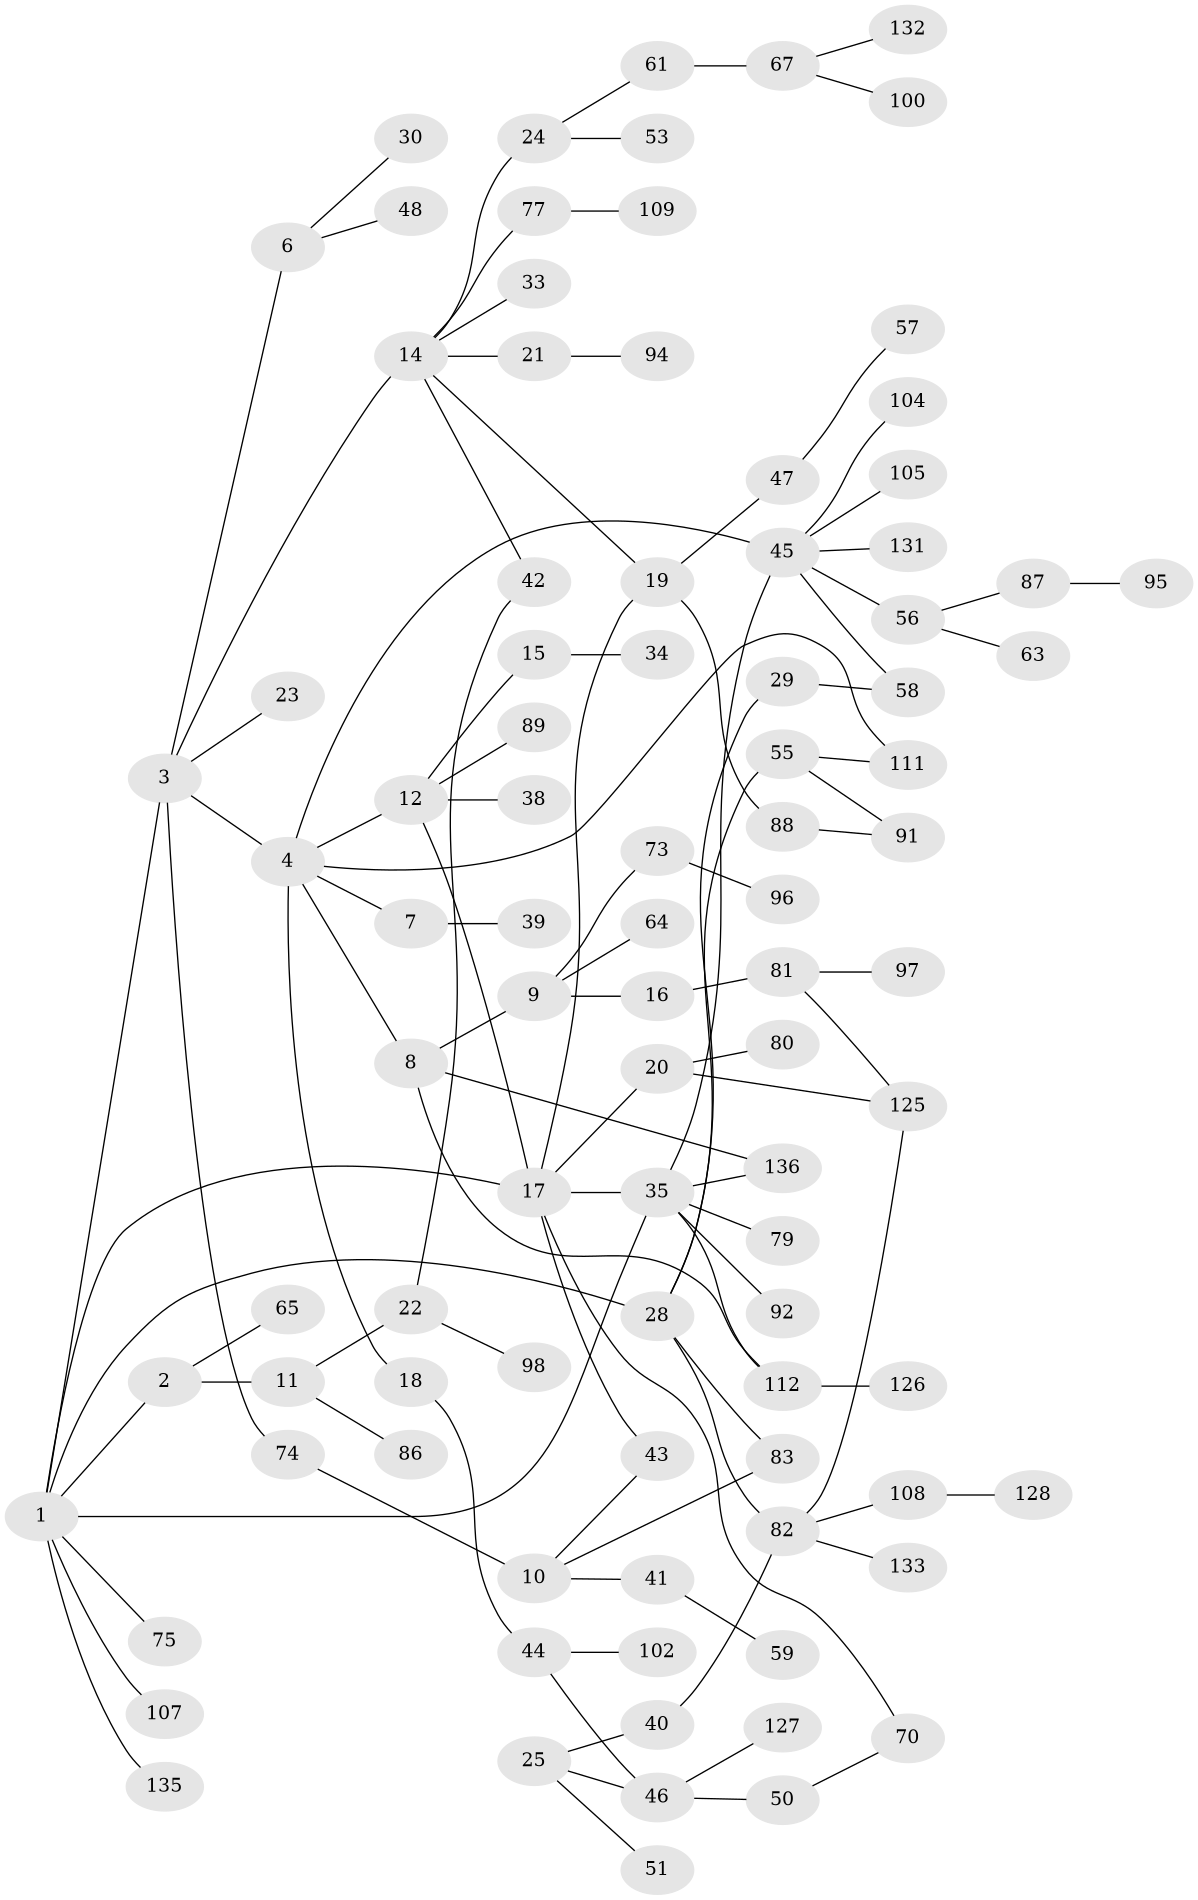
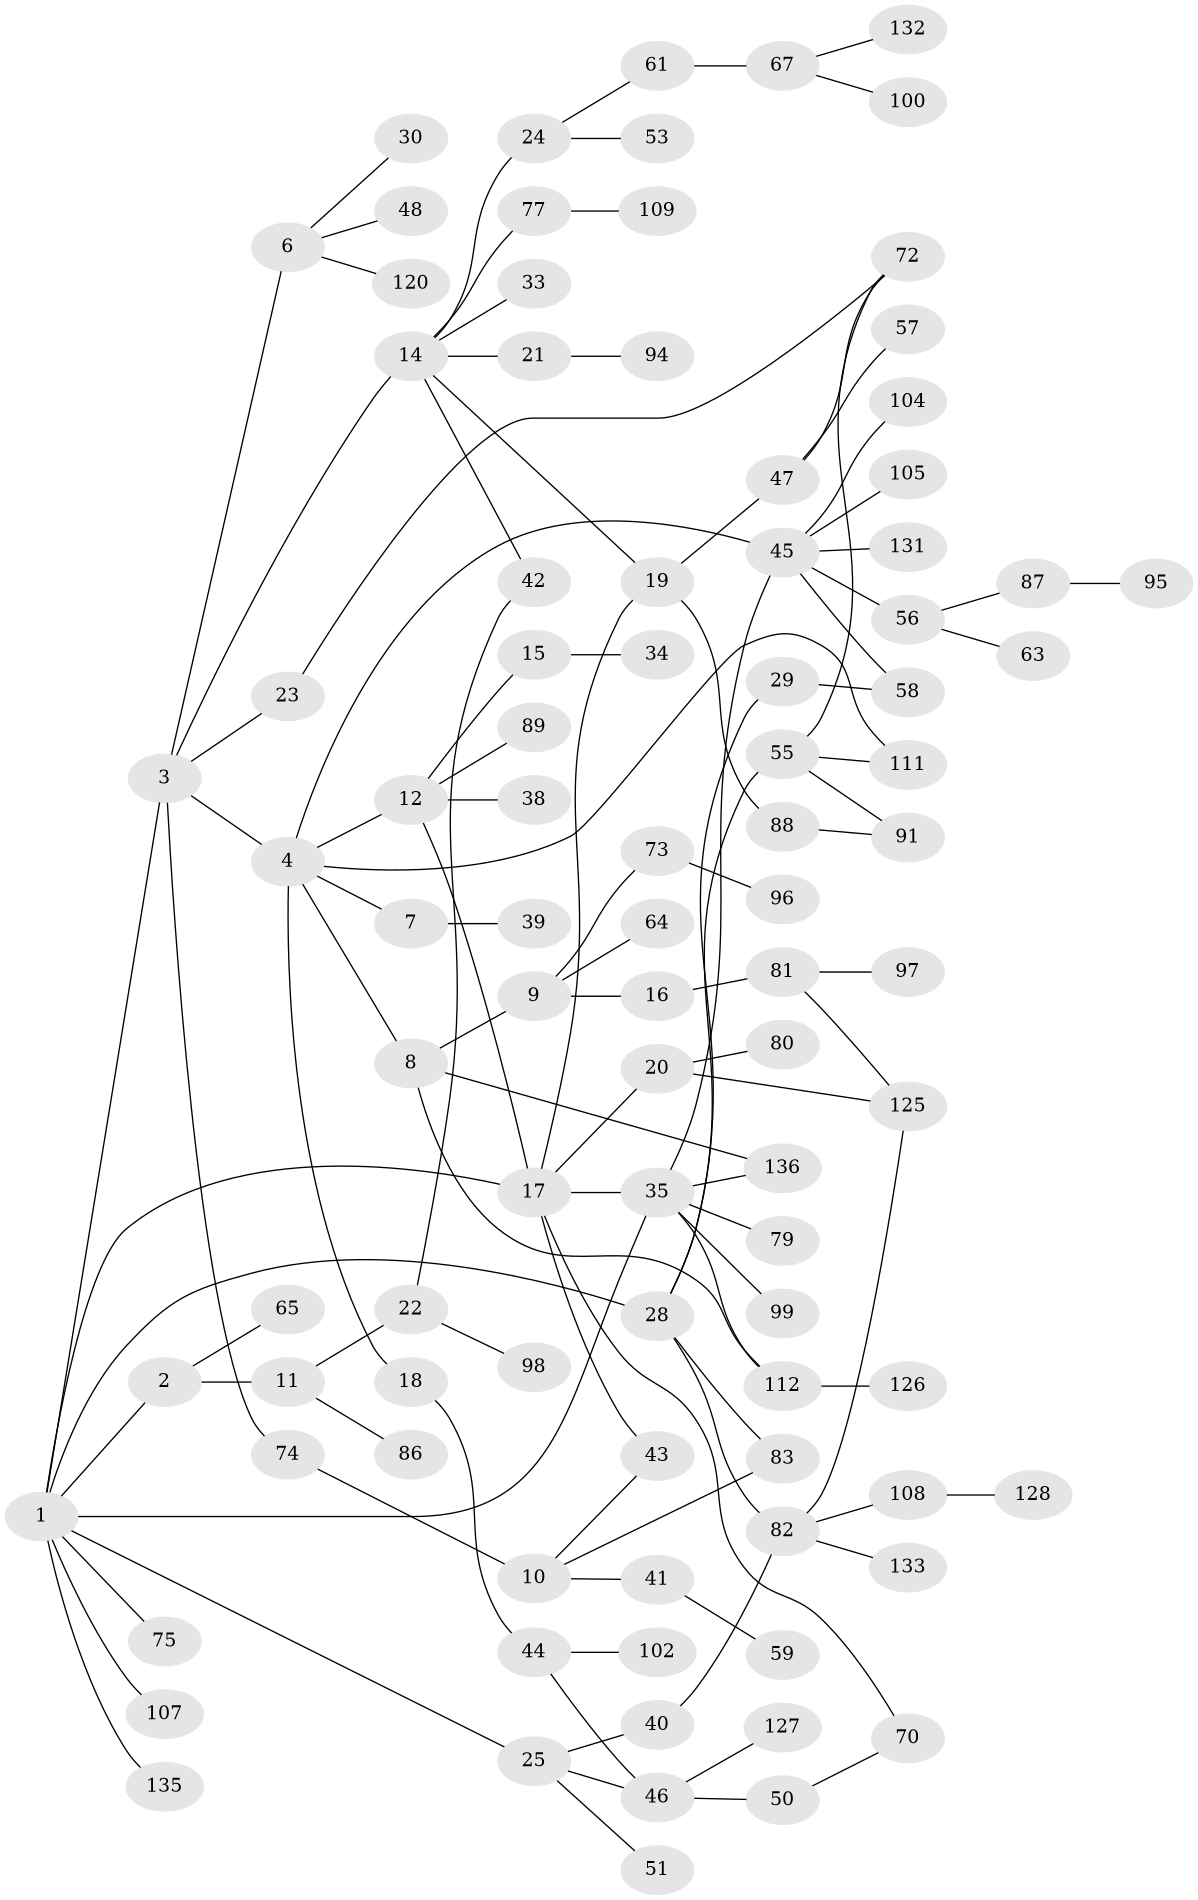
none -> (908, 257)
none -> (411, 284)
(783, 1314) -> (783, 1314)
none -> (288, 1639)
